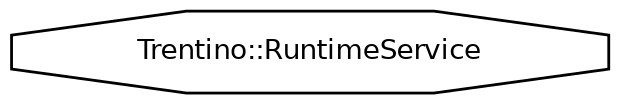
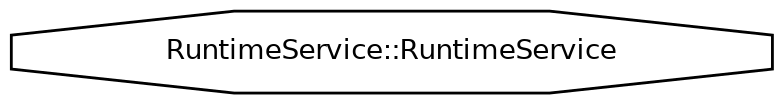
(310, 52) -> (392, 52)
